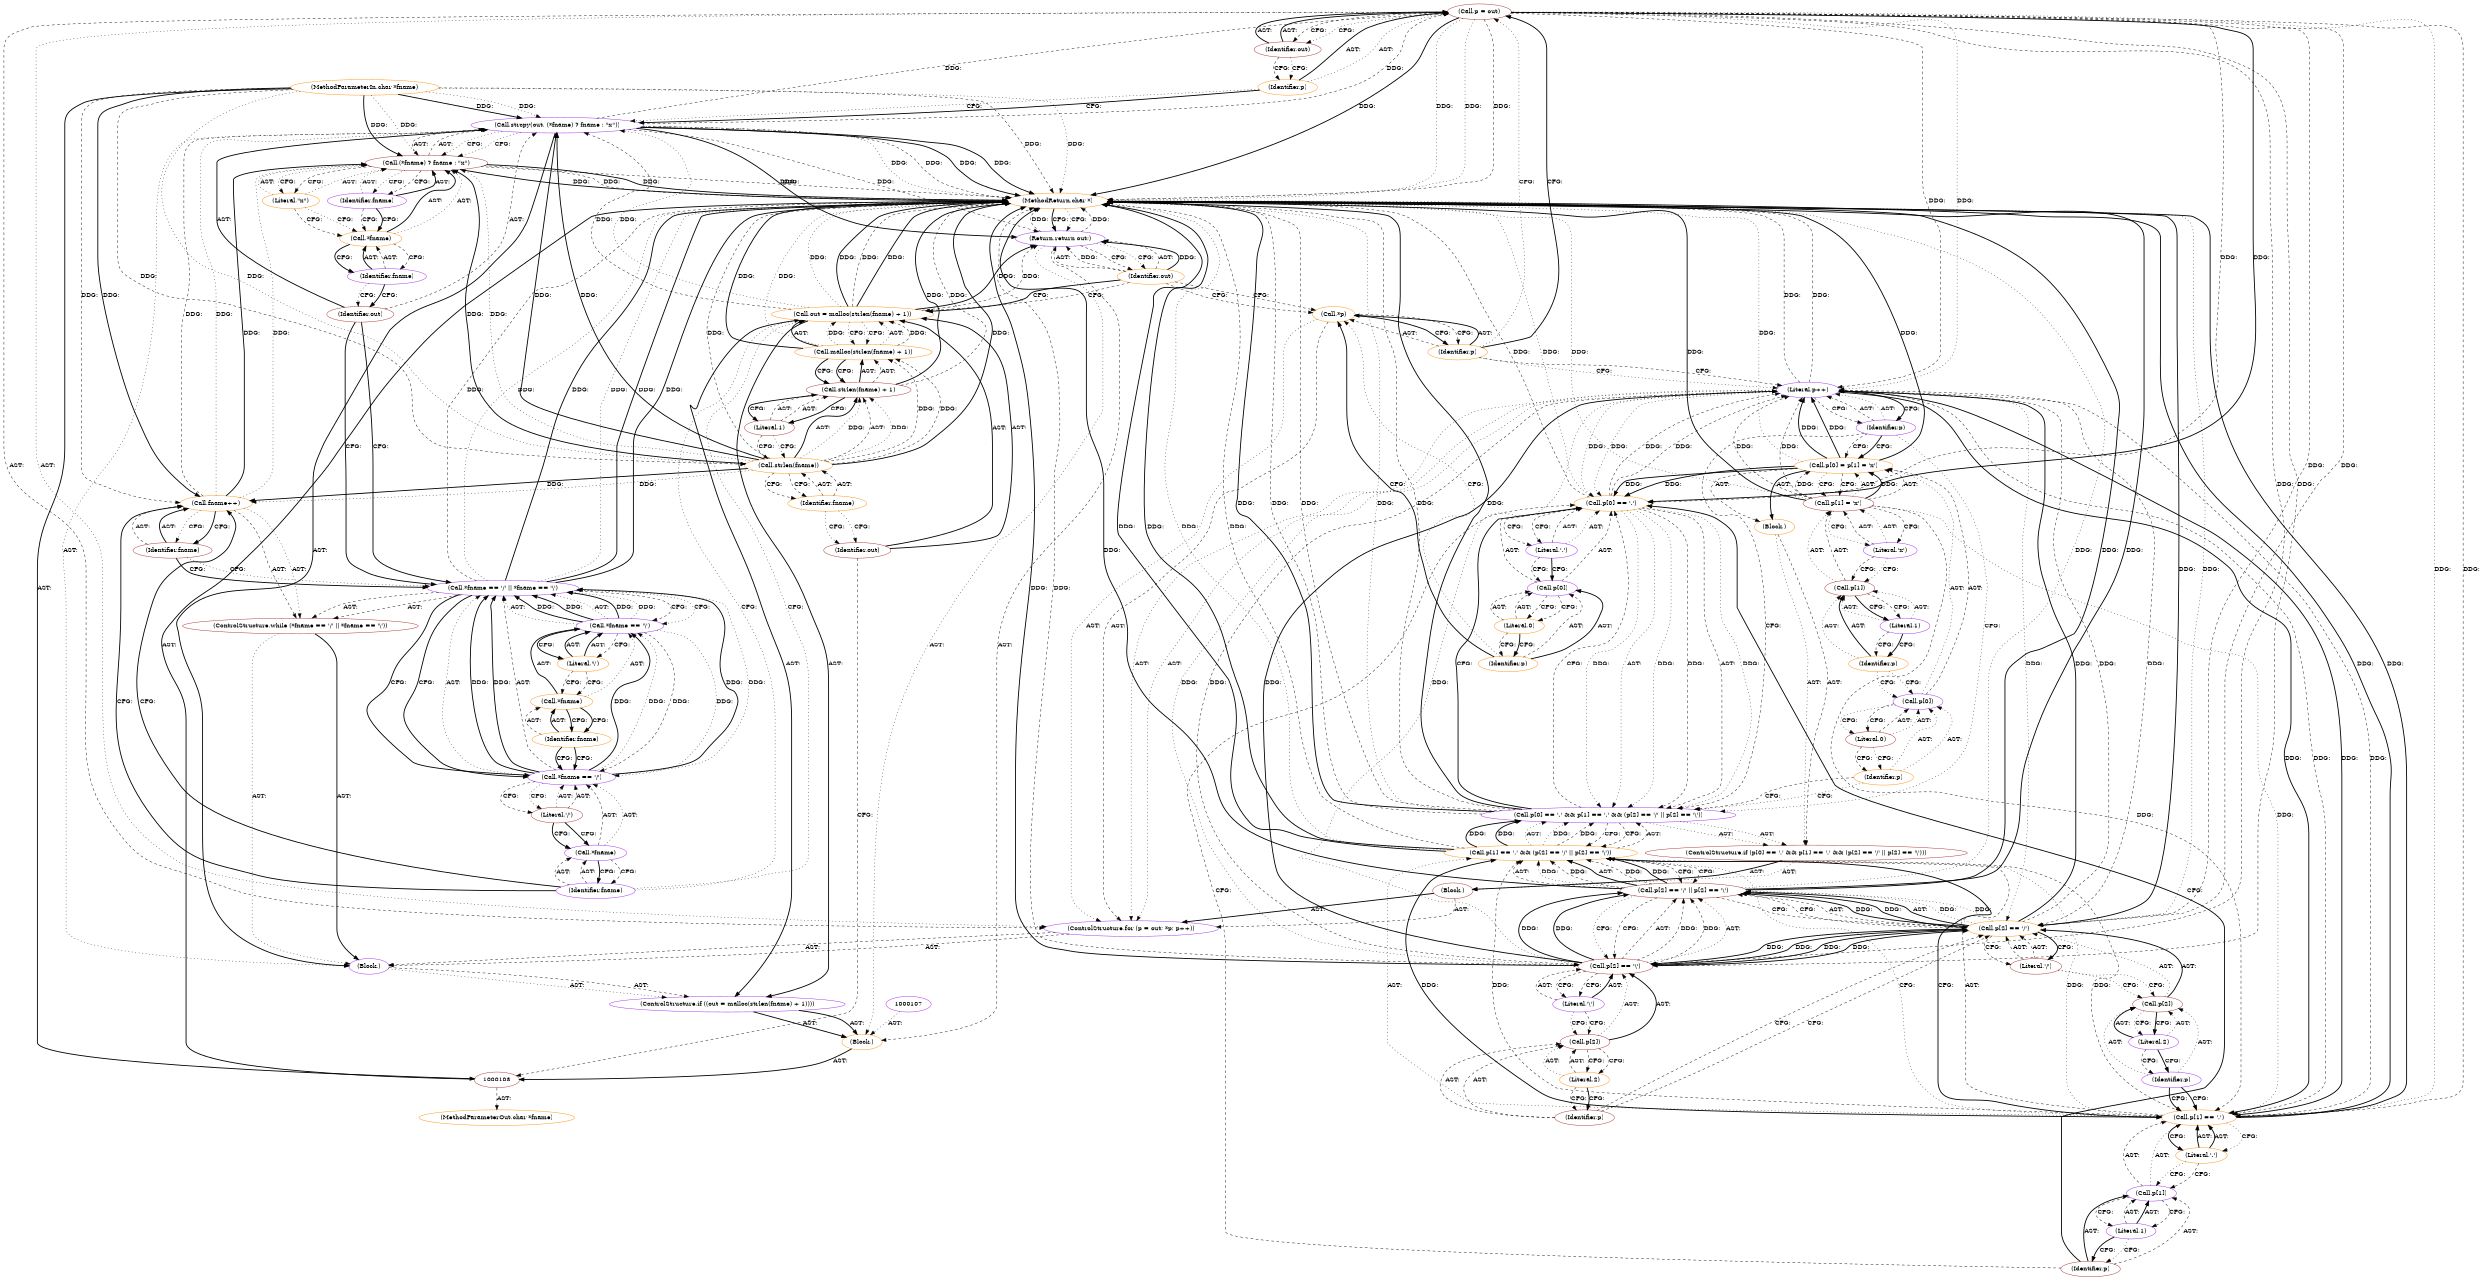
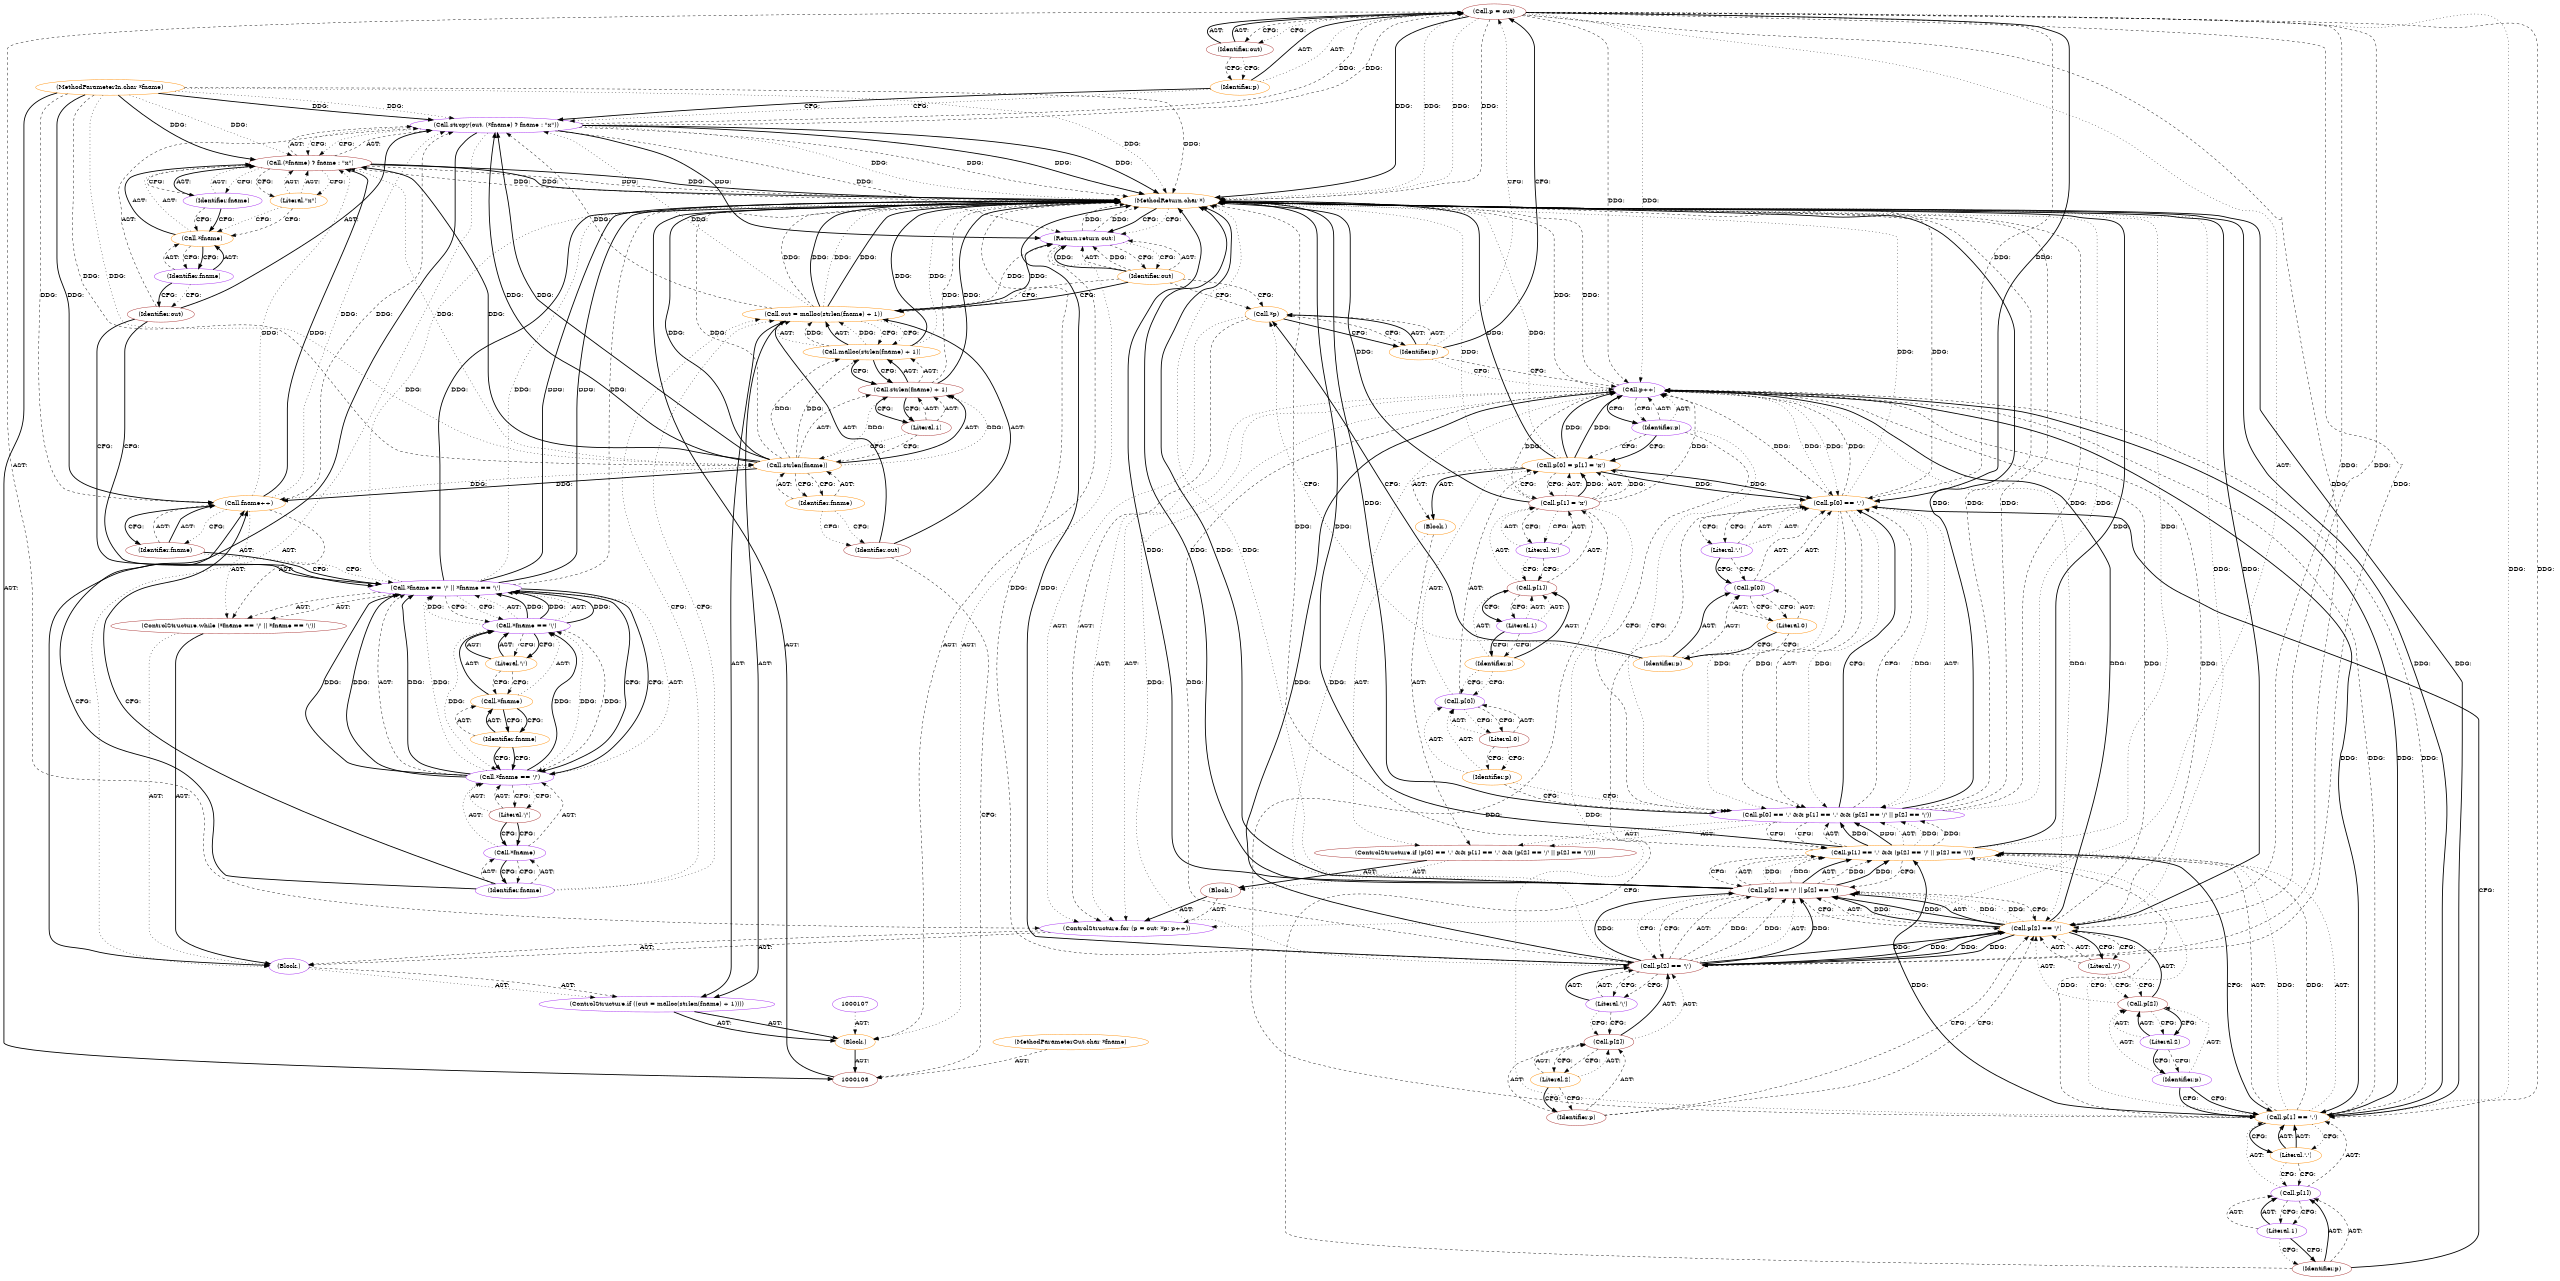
(1808, 390) -> (1639, 390)
(497, 1097) -> (965, 1068)
